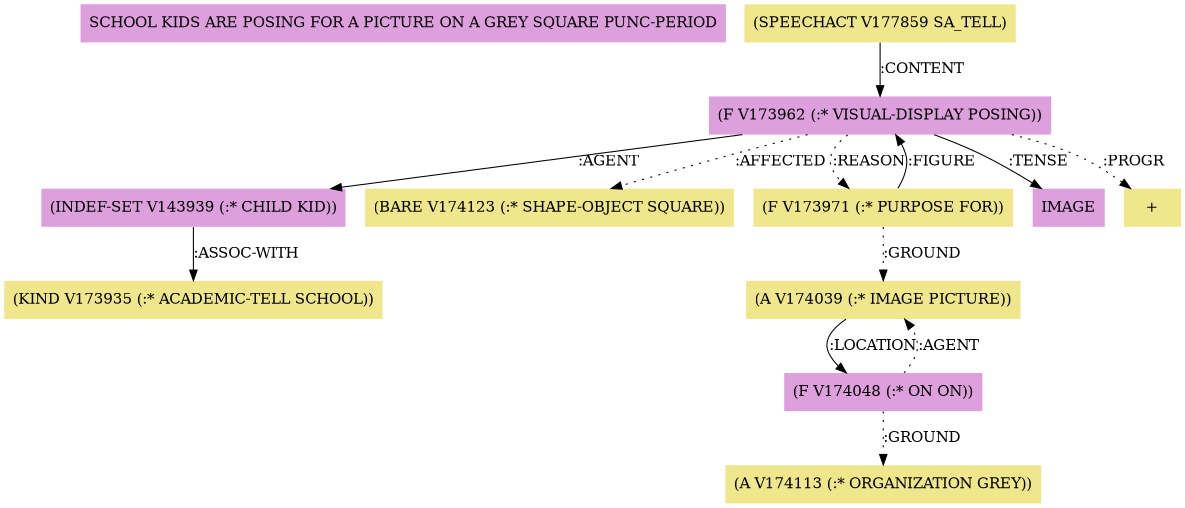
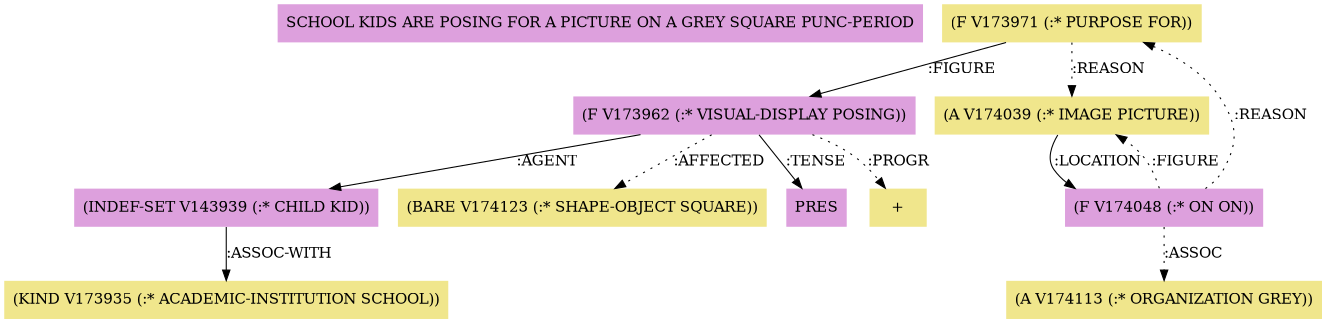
(880, 23) -> none
(831, 156) -> (1225, 106)
(1069, 208) -> (817, 208)
(922, 254) -> (1108, 69)
(193, 300) -> (226, 300)
(949, 346) -> (1185, 162)
(922, 438) -> (1193, 254)
